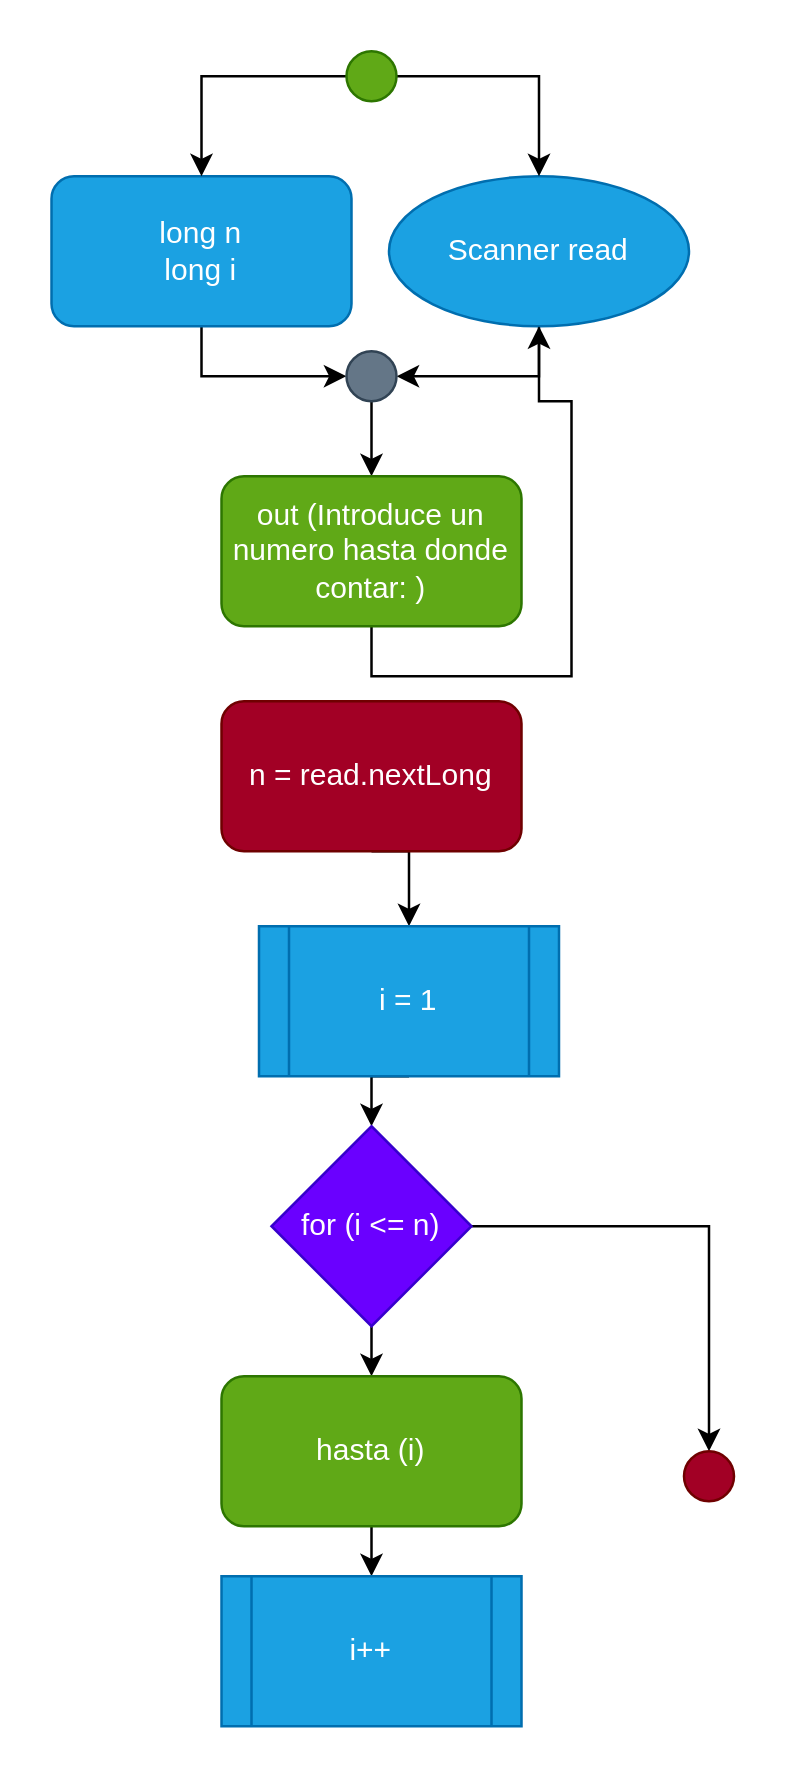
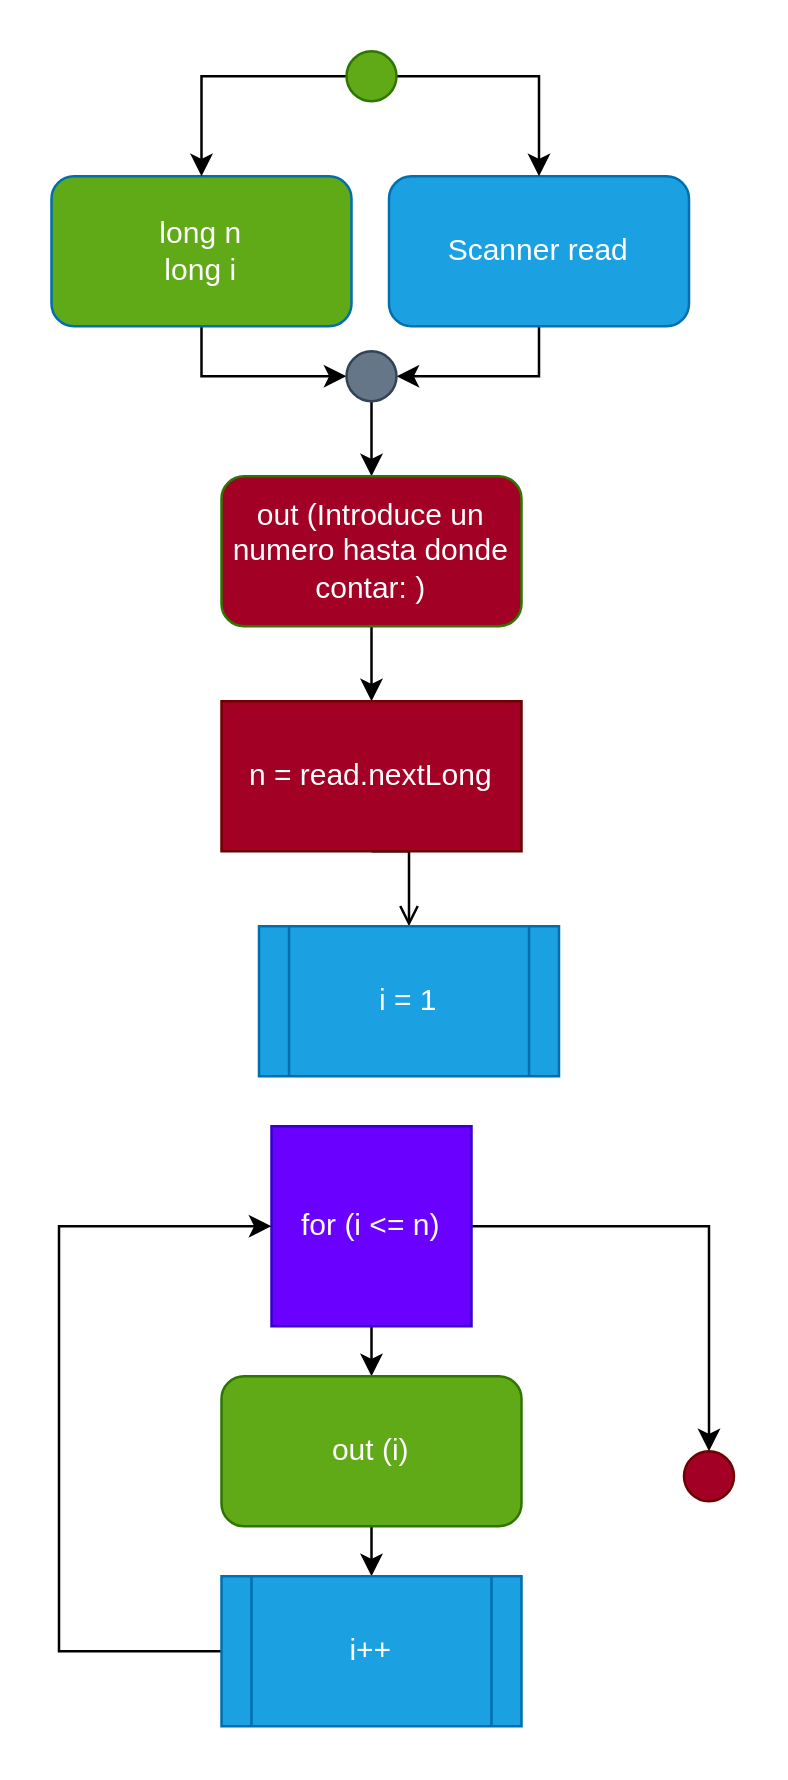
(201, 251) -> (201, 251)
(539, 251) -> (539, 251)
(371, 551) -> (371, 551)
(571, 612) -> (371, 679)
(371, 776) -> (371, 776)
(409, 908) -> (409, 912)
(371, 1091) -> none
(371, 1226) -> (371, 1226)
none -> (59, 1422)
(371, 1451) -> (371, 1451)
